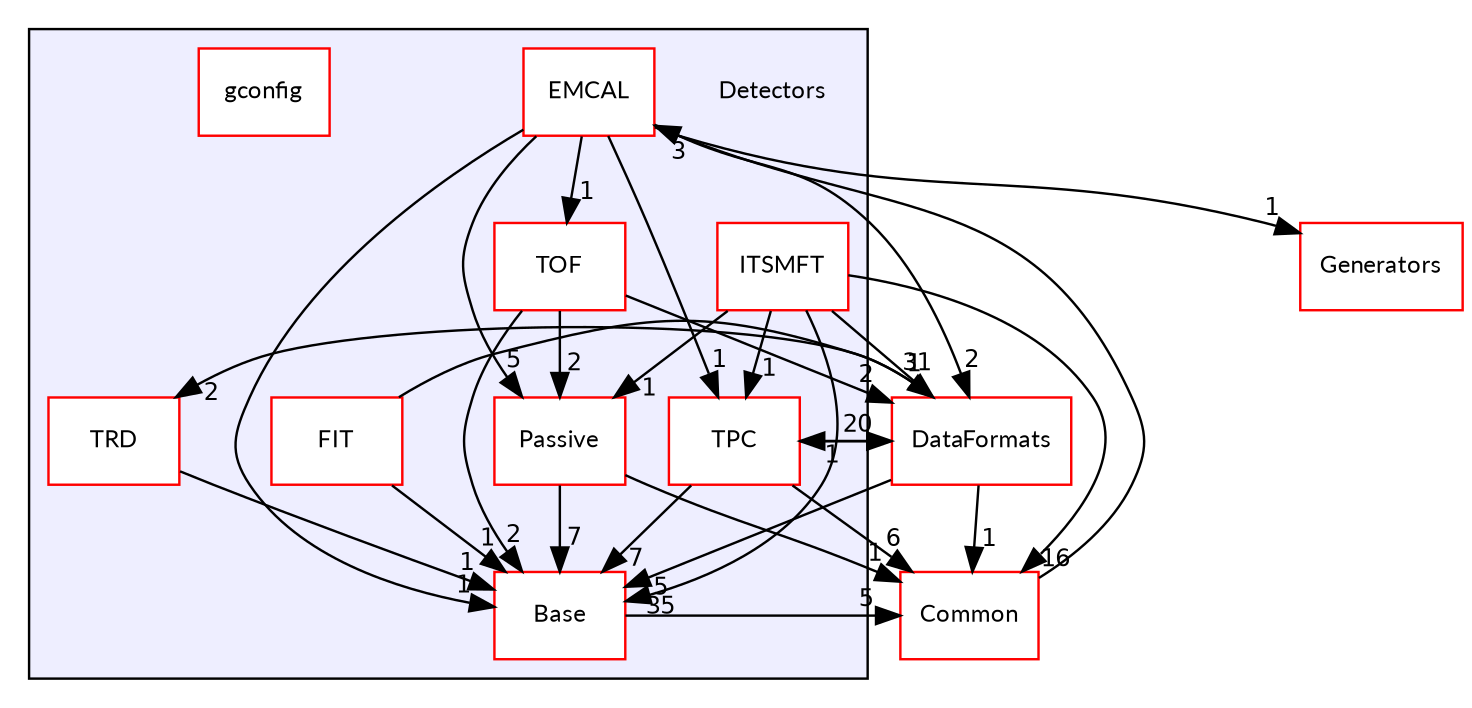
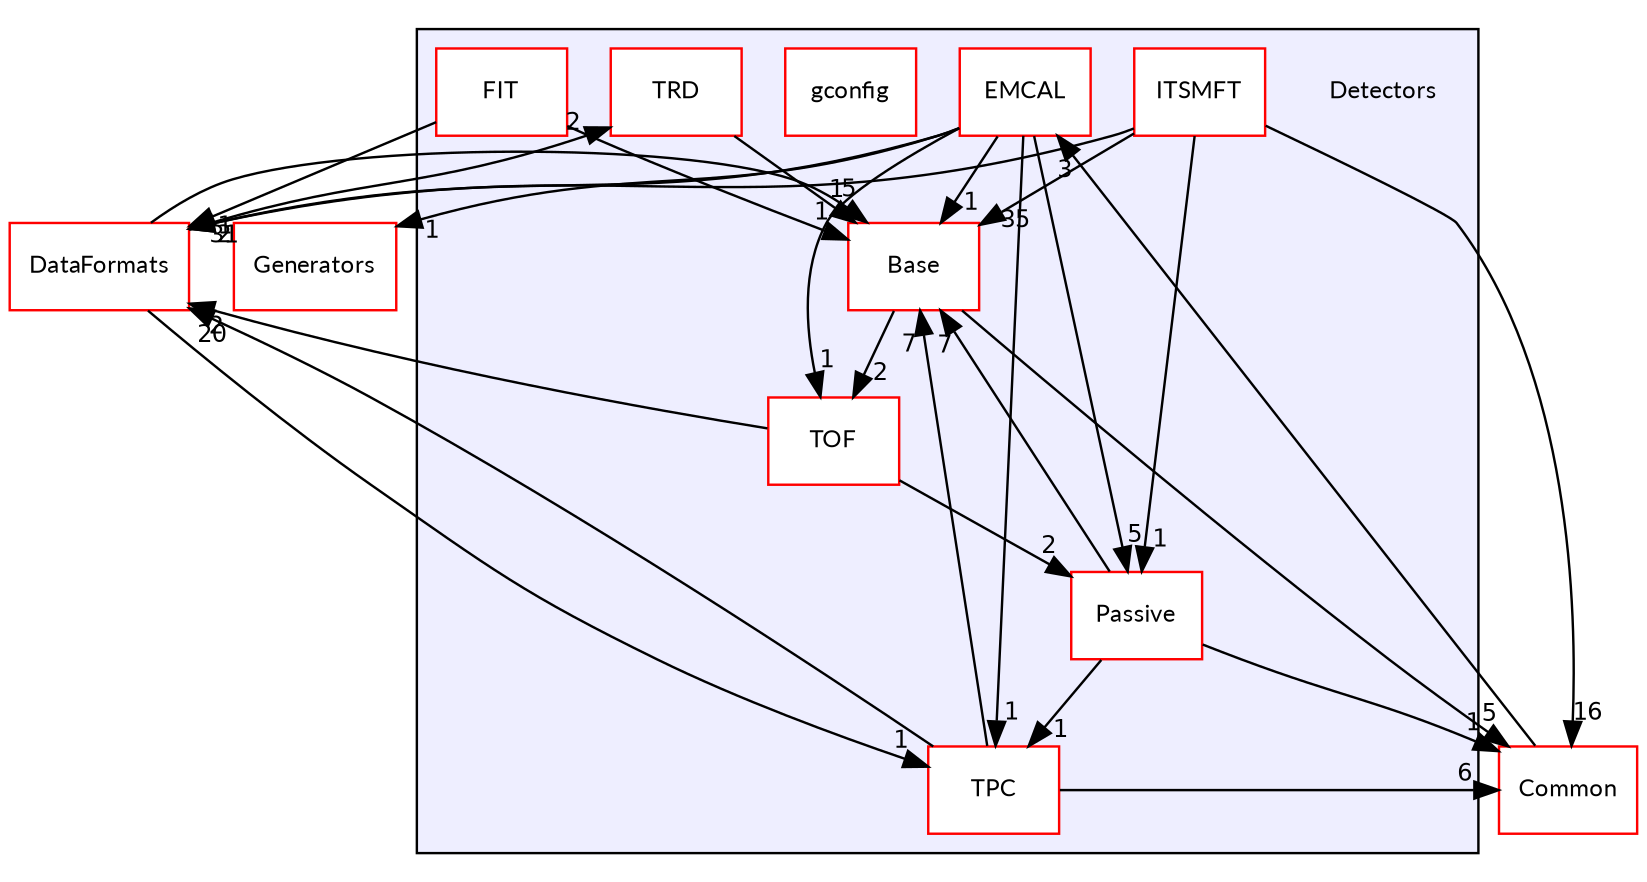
(762, 342) -> (1073, 694)
(465, 429) -> (879, 343)
(976, 516) -> none
